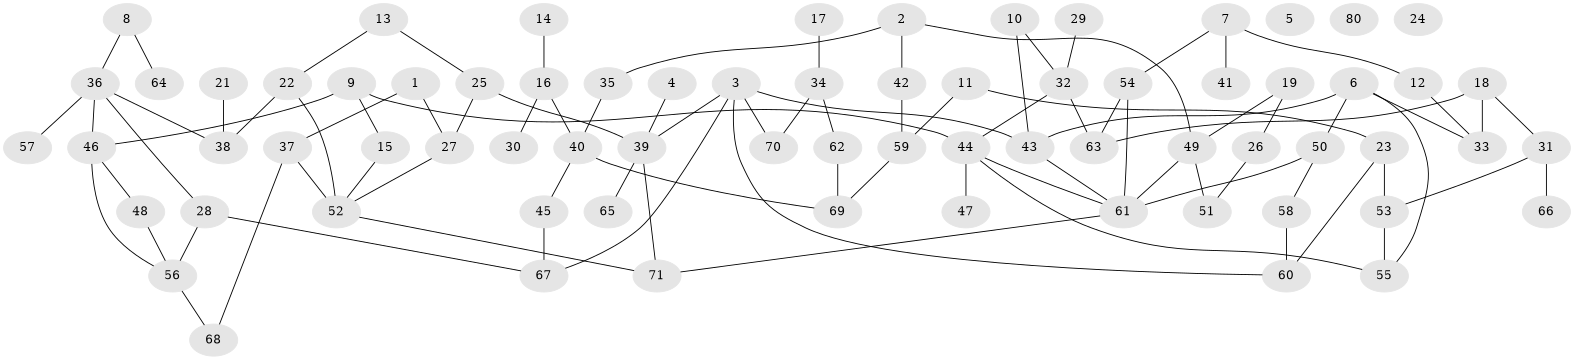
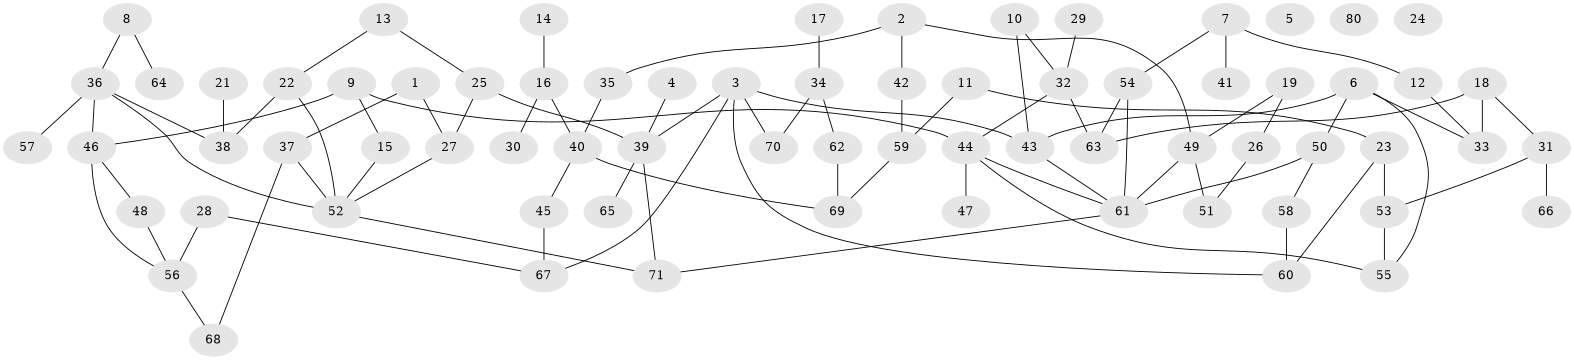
(149, 149) -> (202, 170)
